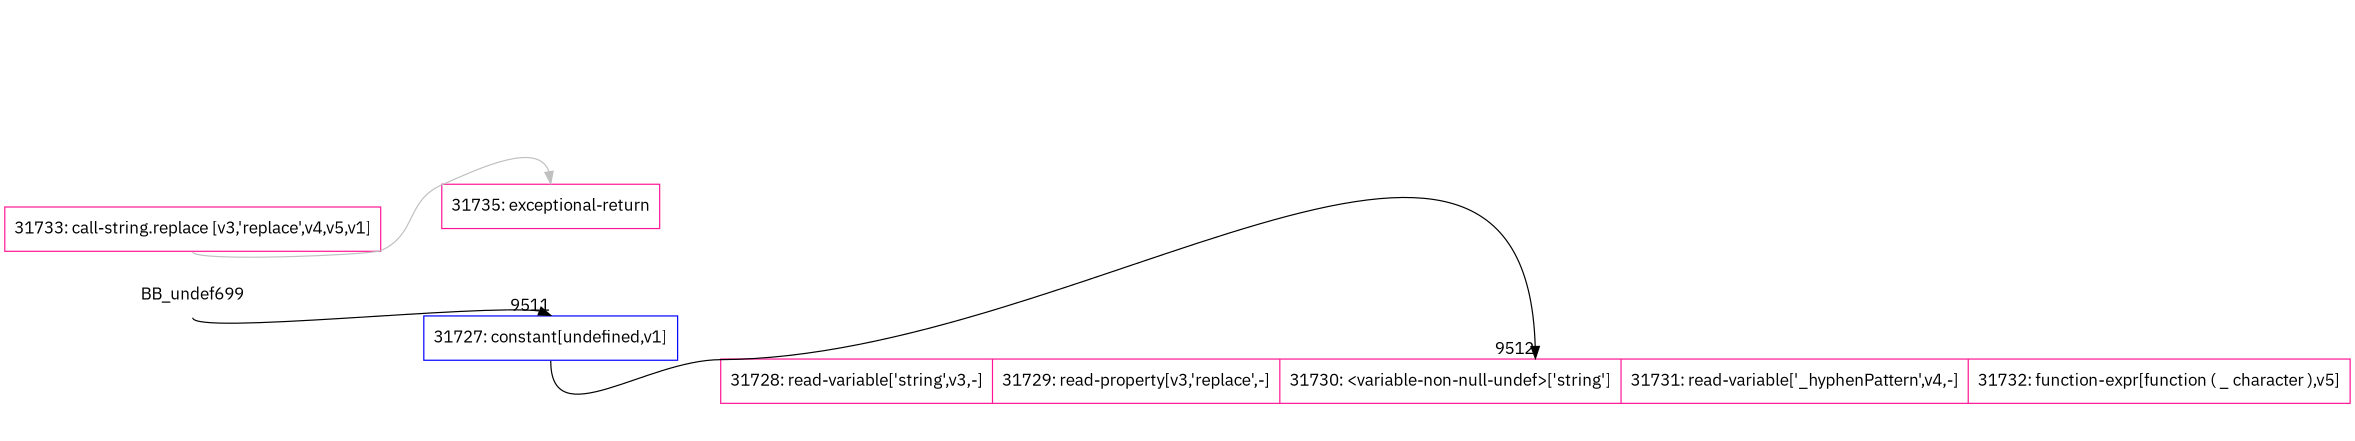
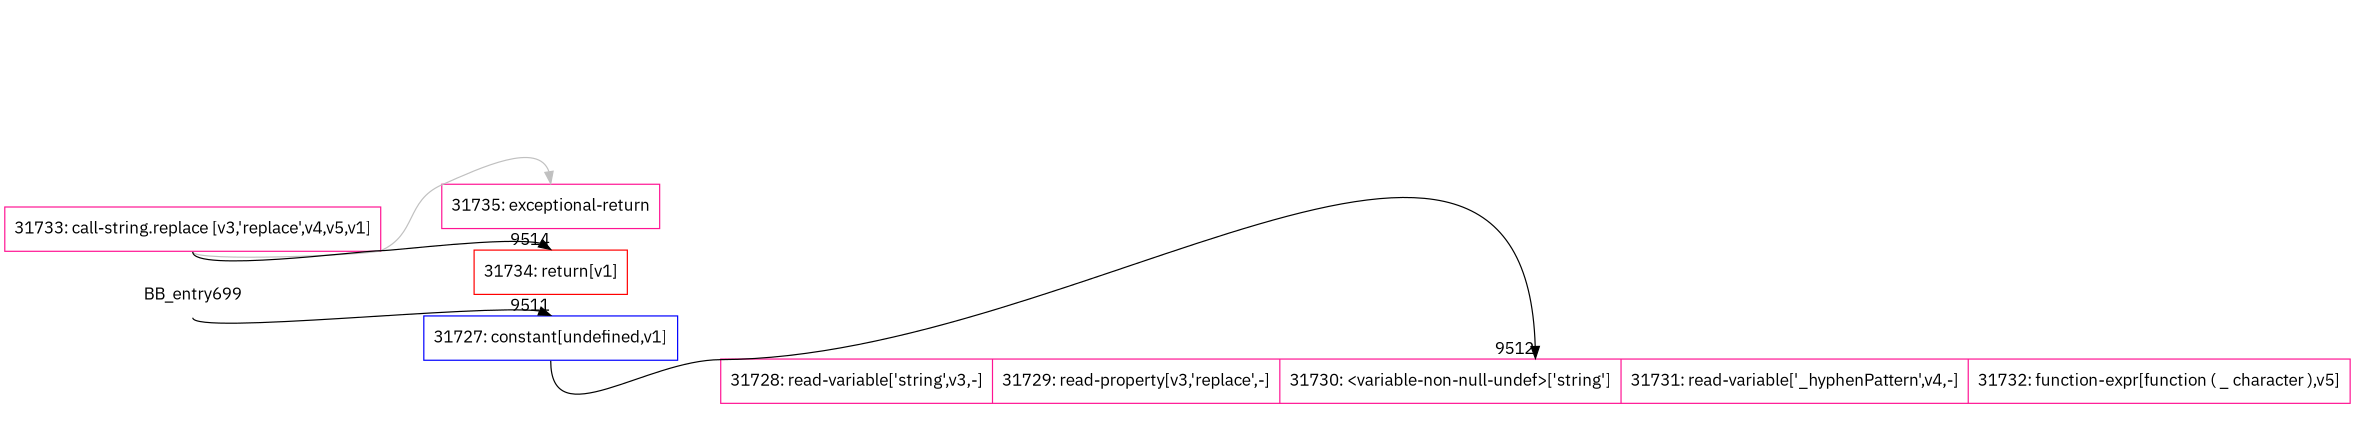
none -> (551, 272)
(193, 295) -> (193, 295)
